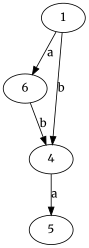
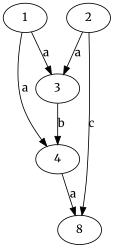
none -> (89, 18)
(25, 89) -> (58, 89)
(61, 89) -> (25, 89)
(51, 230) -> (80, 230)
